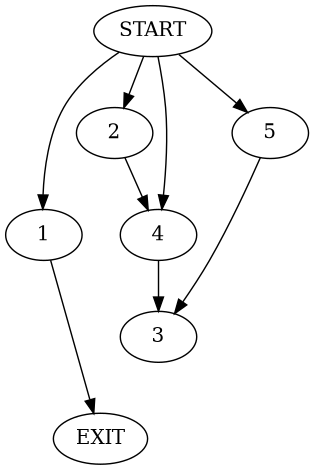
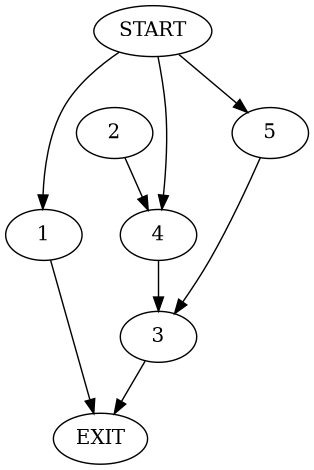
(136, 75) -> none
none -> (133, 381)
